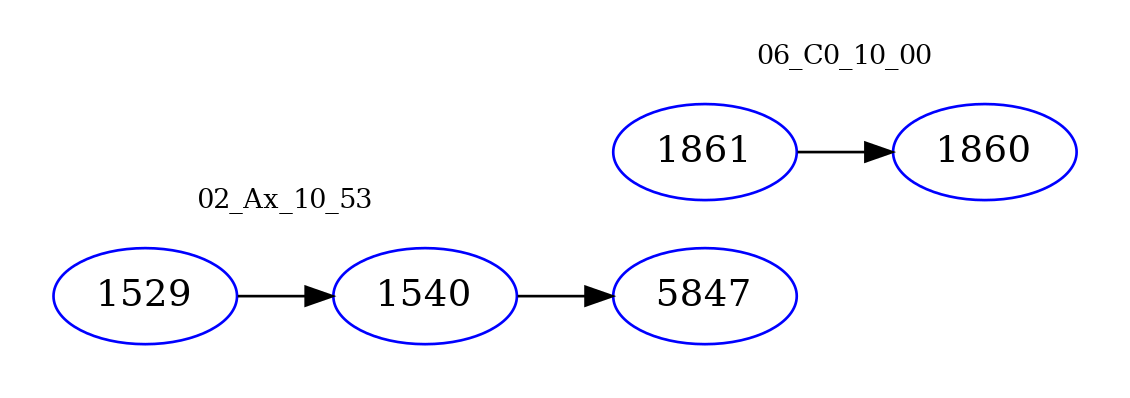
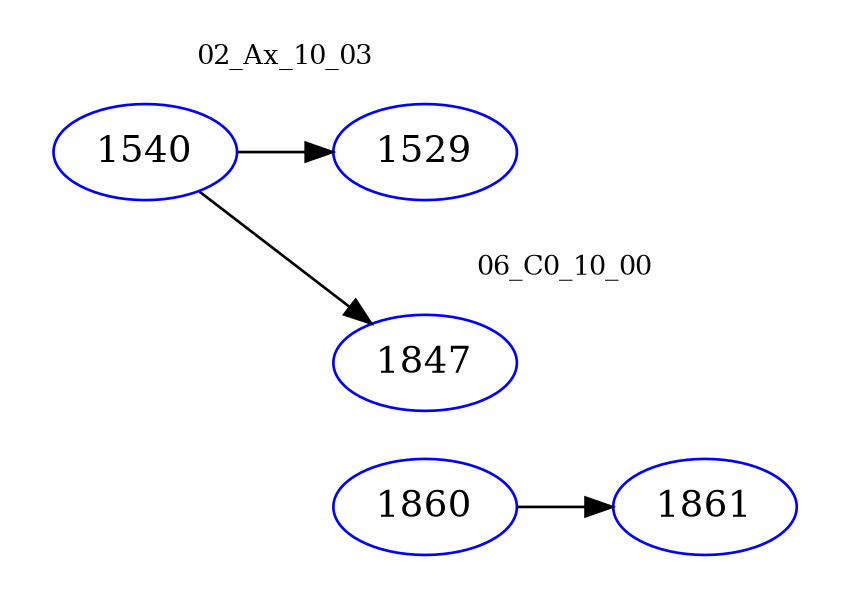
(831, 152) -> (551, 507)
(285, 201) -> (285, 57)
(272, 296) -> (272, 152)
(705, 296) -> (425, 363)
